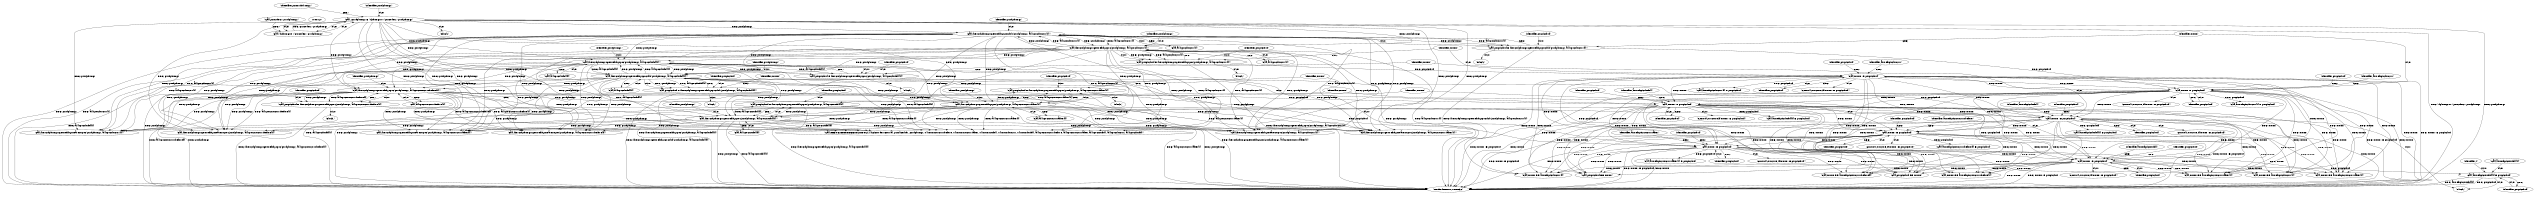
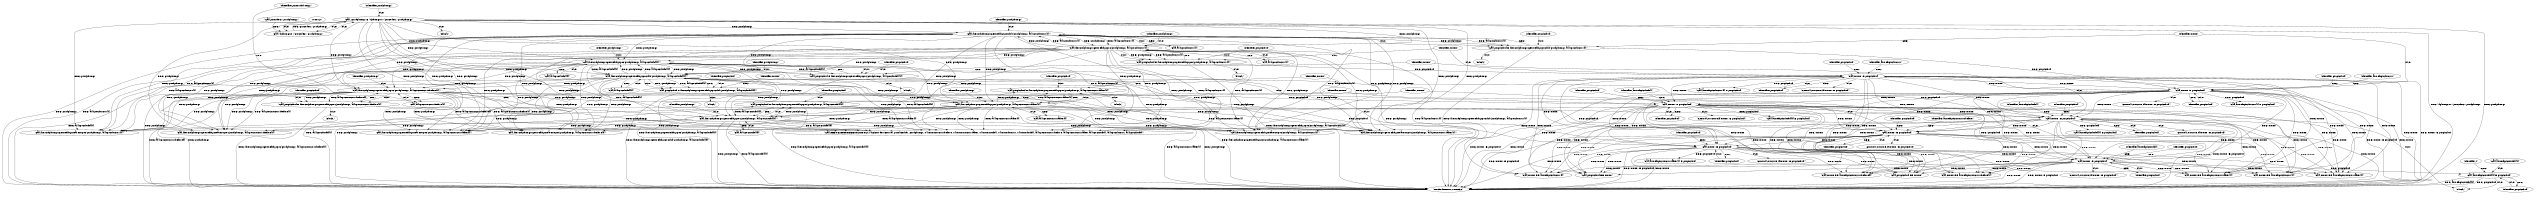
(335, 12) -> (300, 76)
(1639, 133) -> none
(1963, 147) -> none
(2484, 168) -> (2484, 168)
